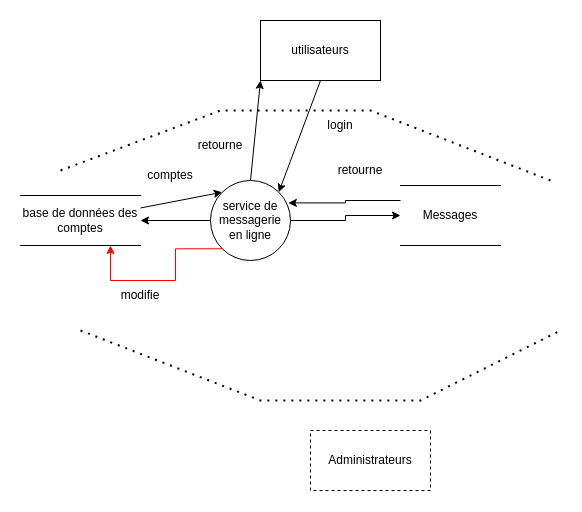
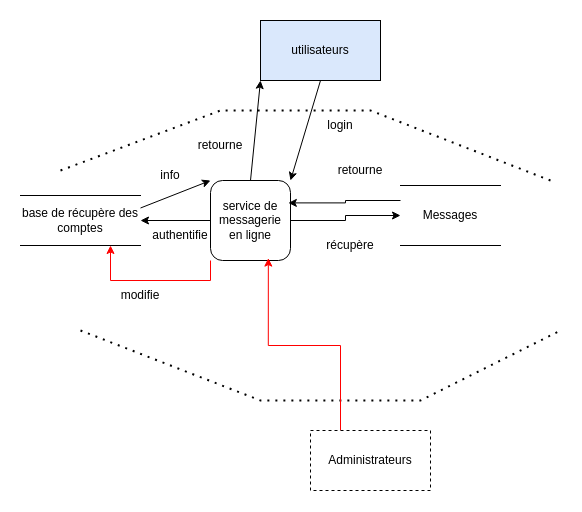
(321, 51) -> (321, 51)
(171, 176) -> (171, 176)
(81, 221) -> (81, 221)
(251, 221) -> (251, 221)
none -> (181, 236)
none -> (351, 246)
none -> (306, 346)
